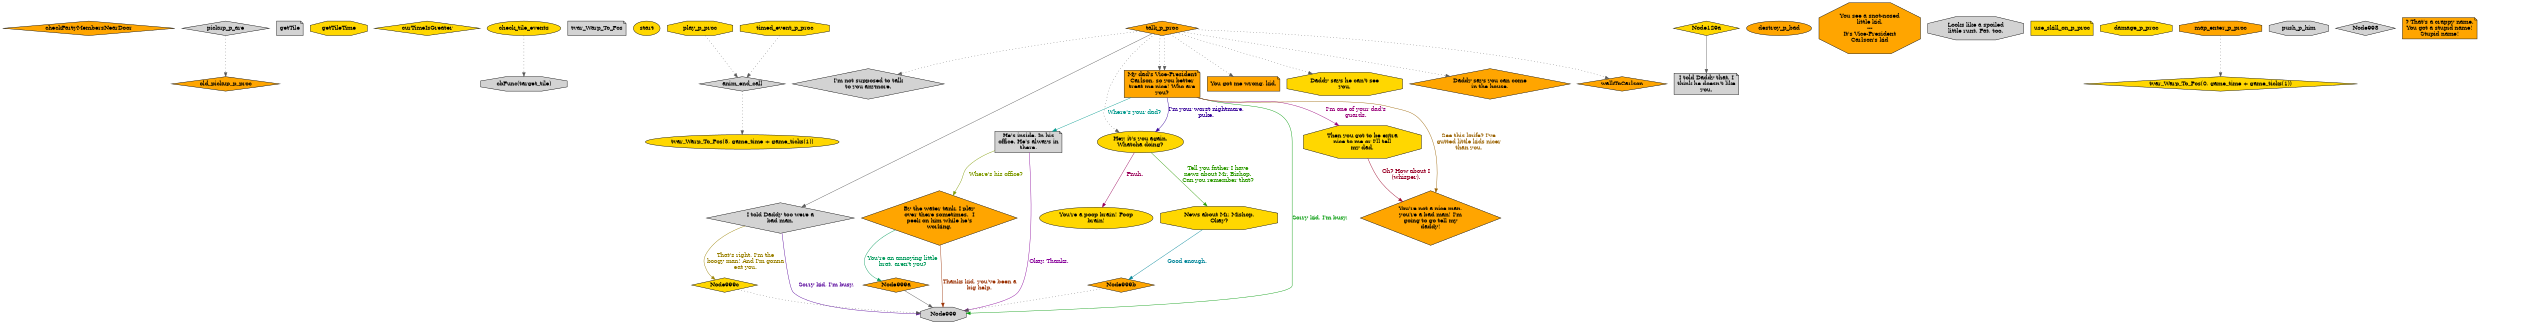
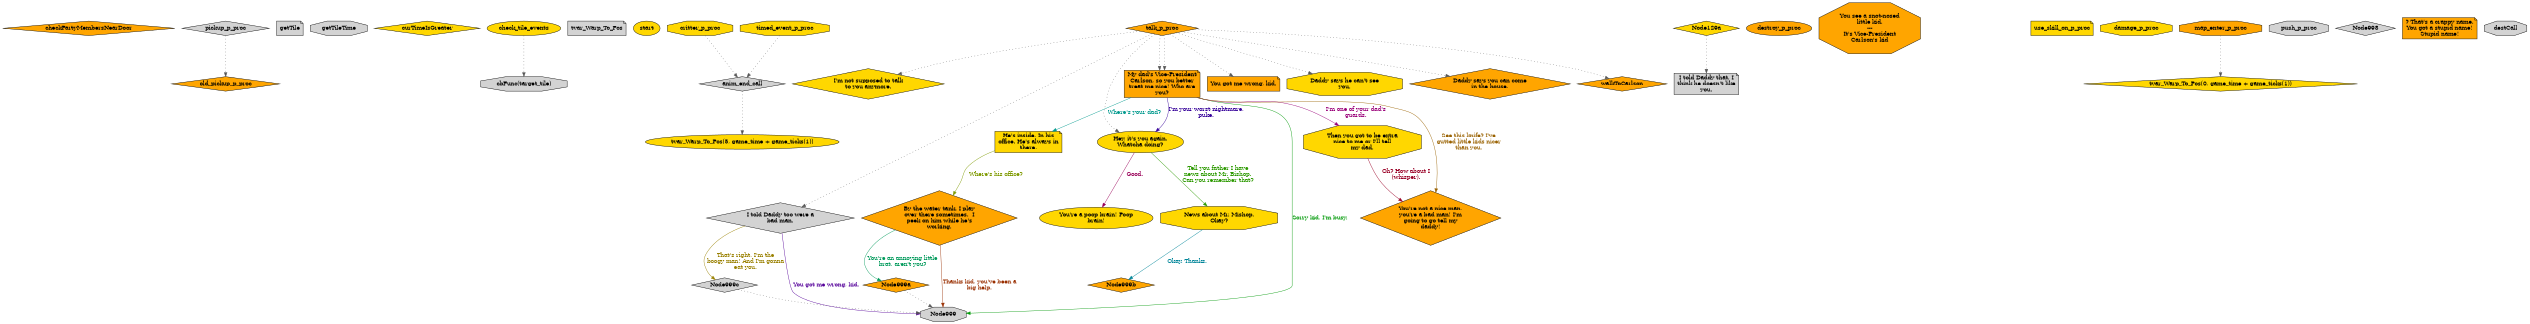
(226, 28) -> (226, 28)
(339, 28) -> (339, 28)
(700, 28) -> (700, 28)
(1779, 28) -> (1779, 28)
(1976, 28) -> none
(2299, 28) -> (2299, 28)
none -> (2506, 28)
(1706, 52) -> (1706, 52)
(868, 84) -> (868, 84)
(979, 119) -> (979, 119)
(1028, 142) -> (1028, 142)
(1135, 174) -> (1135, 174)
(1029, 250) -> none
(1187, 262) -> (1187, 262)
(725, 285) -> (725, 285)
(826, 285) -> (826, 285)
(917, 298) -> (917, 298)
(1036, 300) -> none
